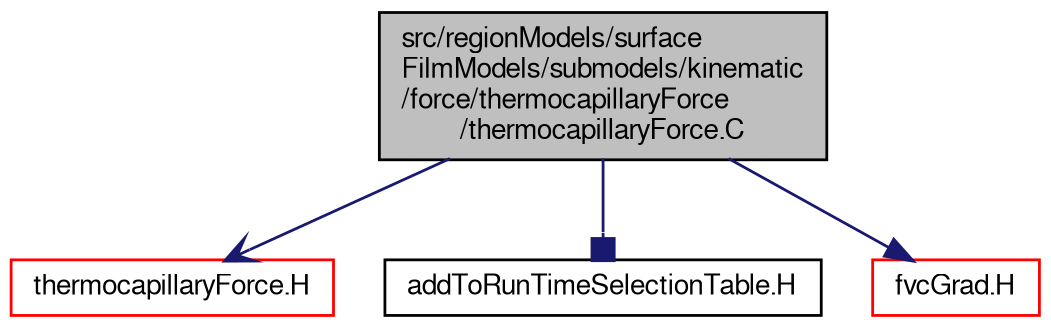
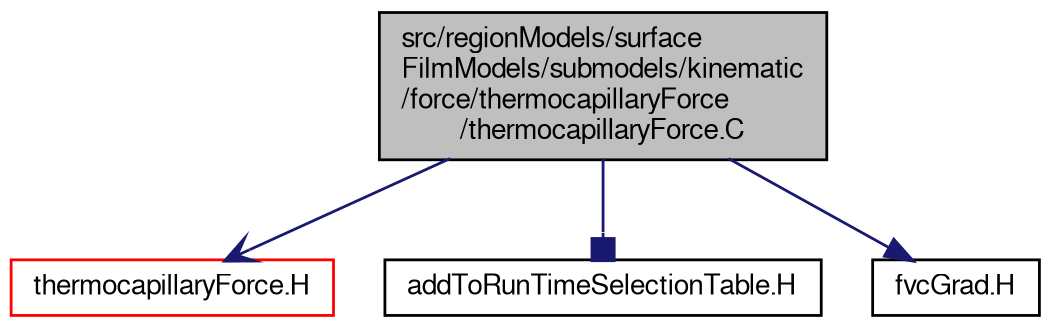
(956, 288) -> (956, 288)
